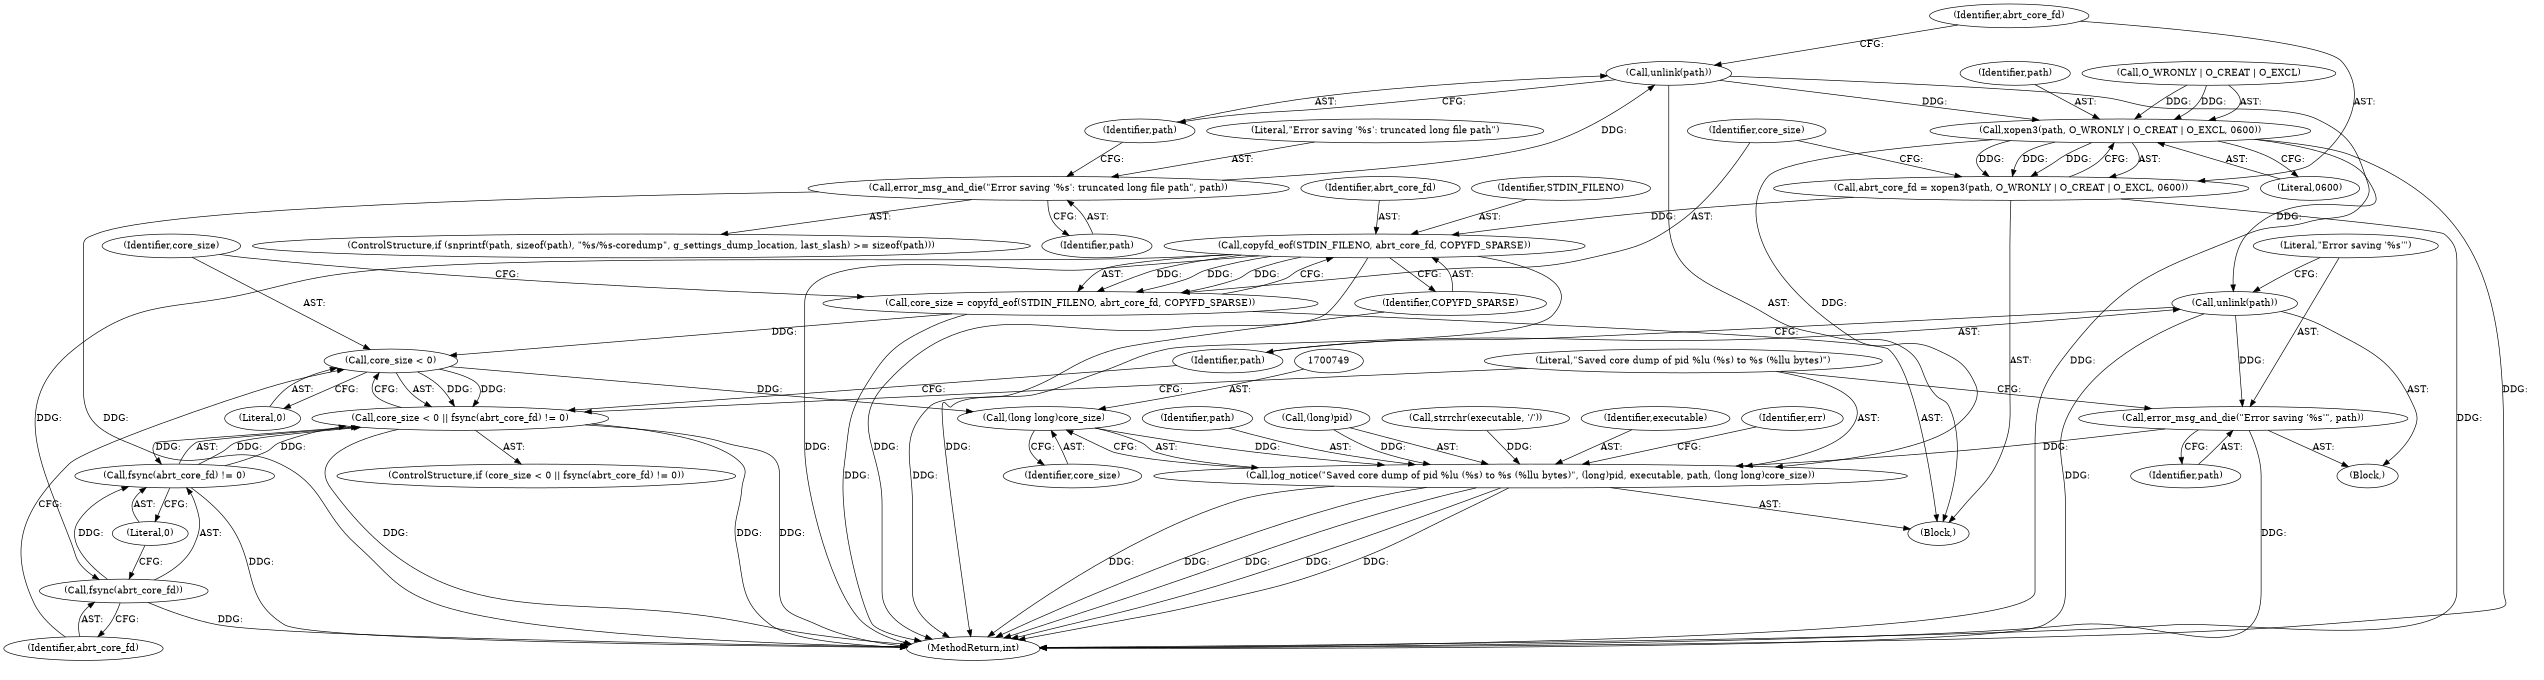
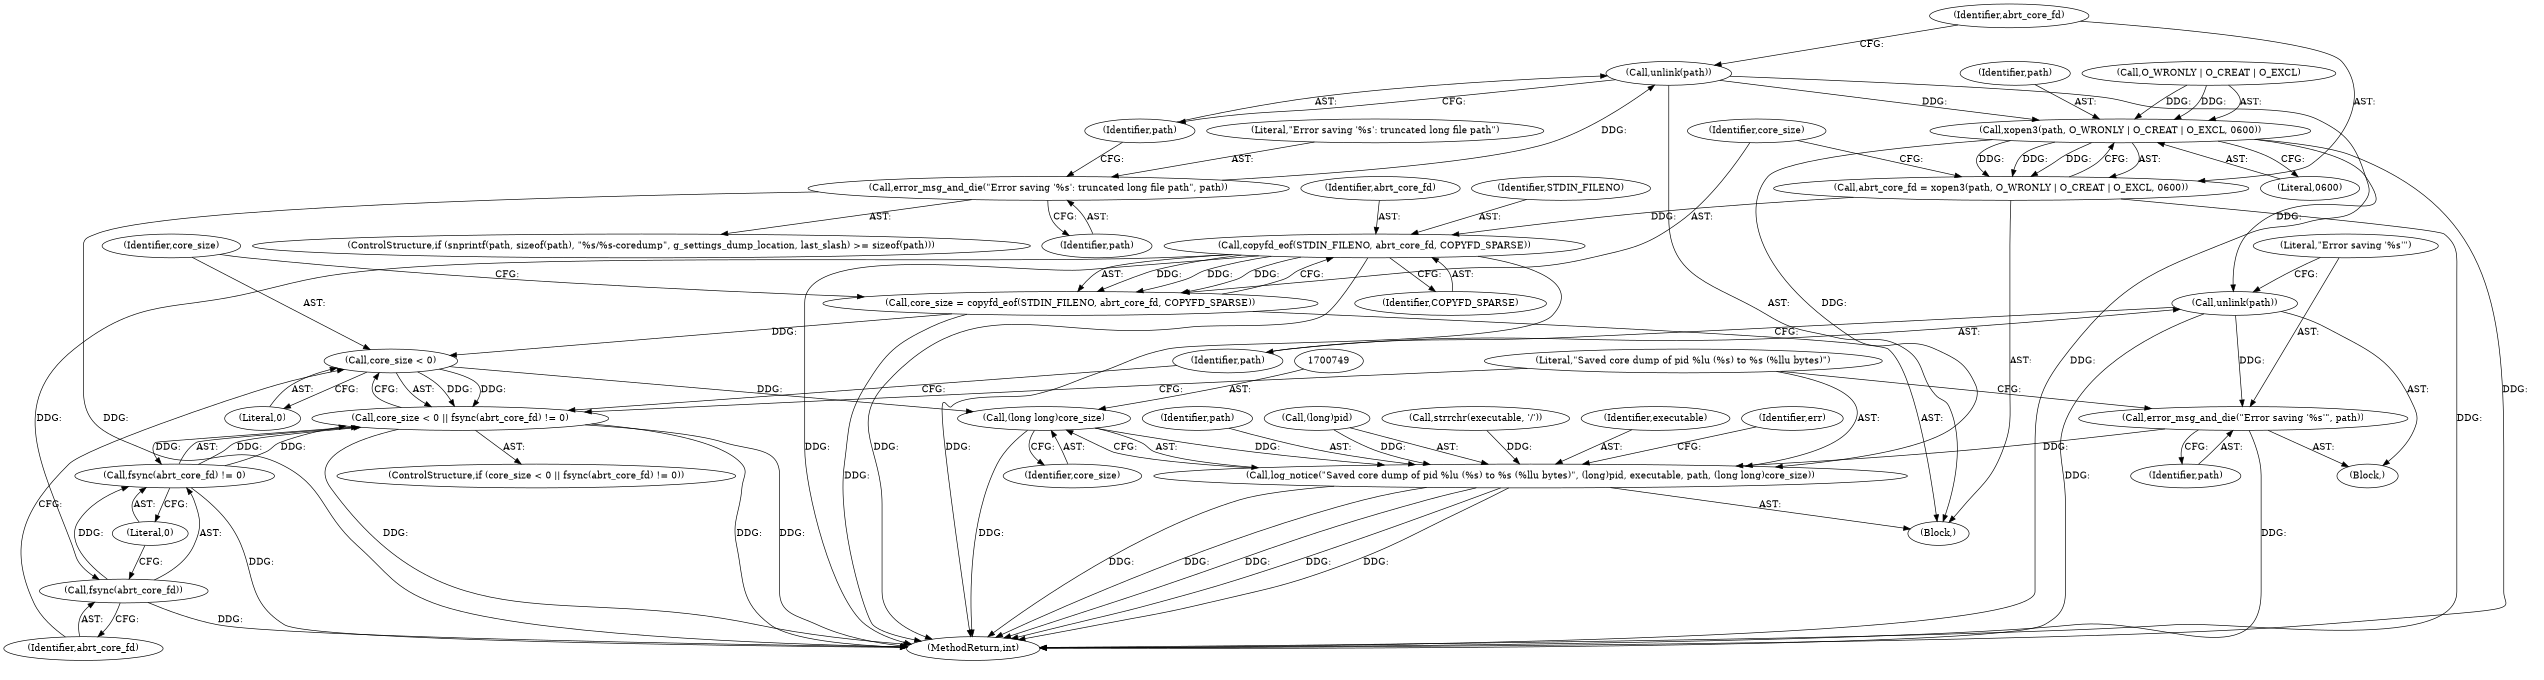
(1038, 385) -> (978, 523)
